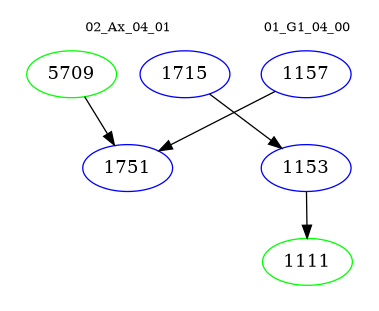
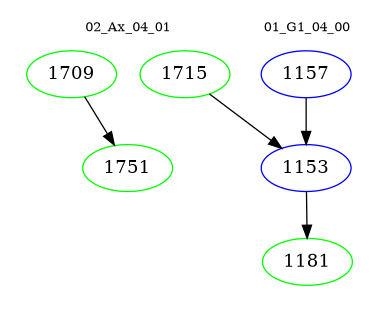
(72, 74) -> (72, 74)
(185, 74) -> (185, 74)
(223, 118) -> (306, 115)
(128, 168) -> (128, 168)
(307, 262) -> (307, 262)
